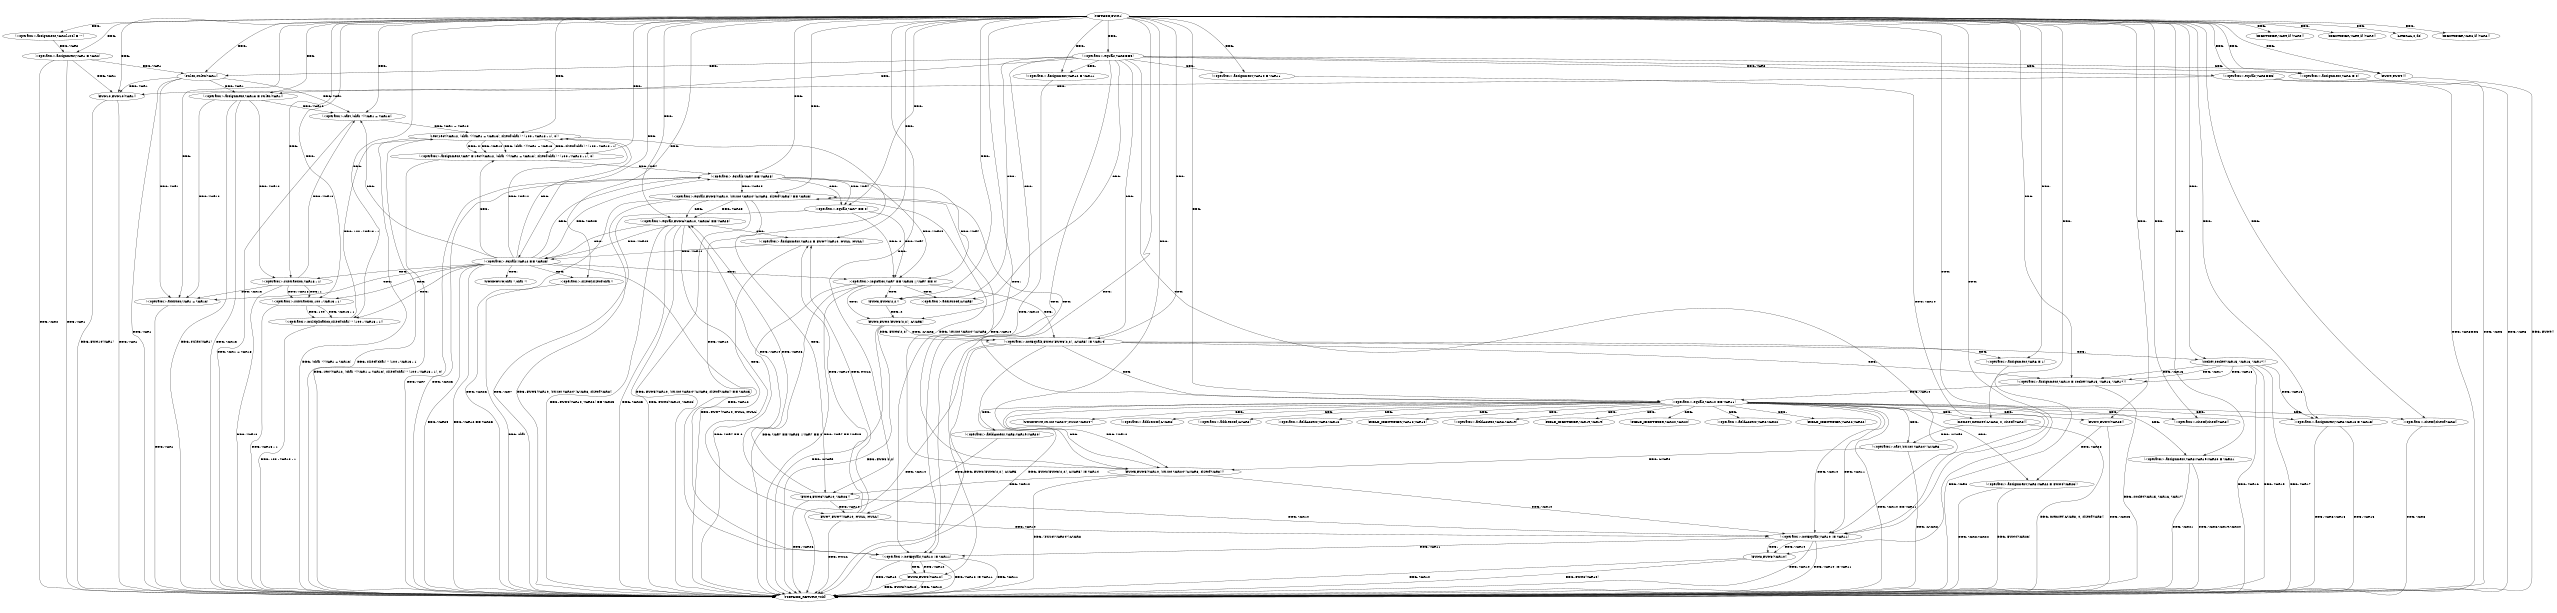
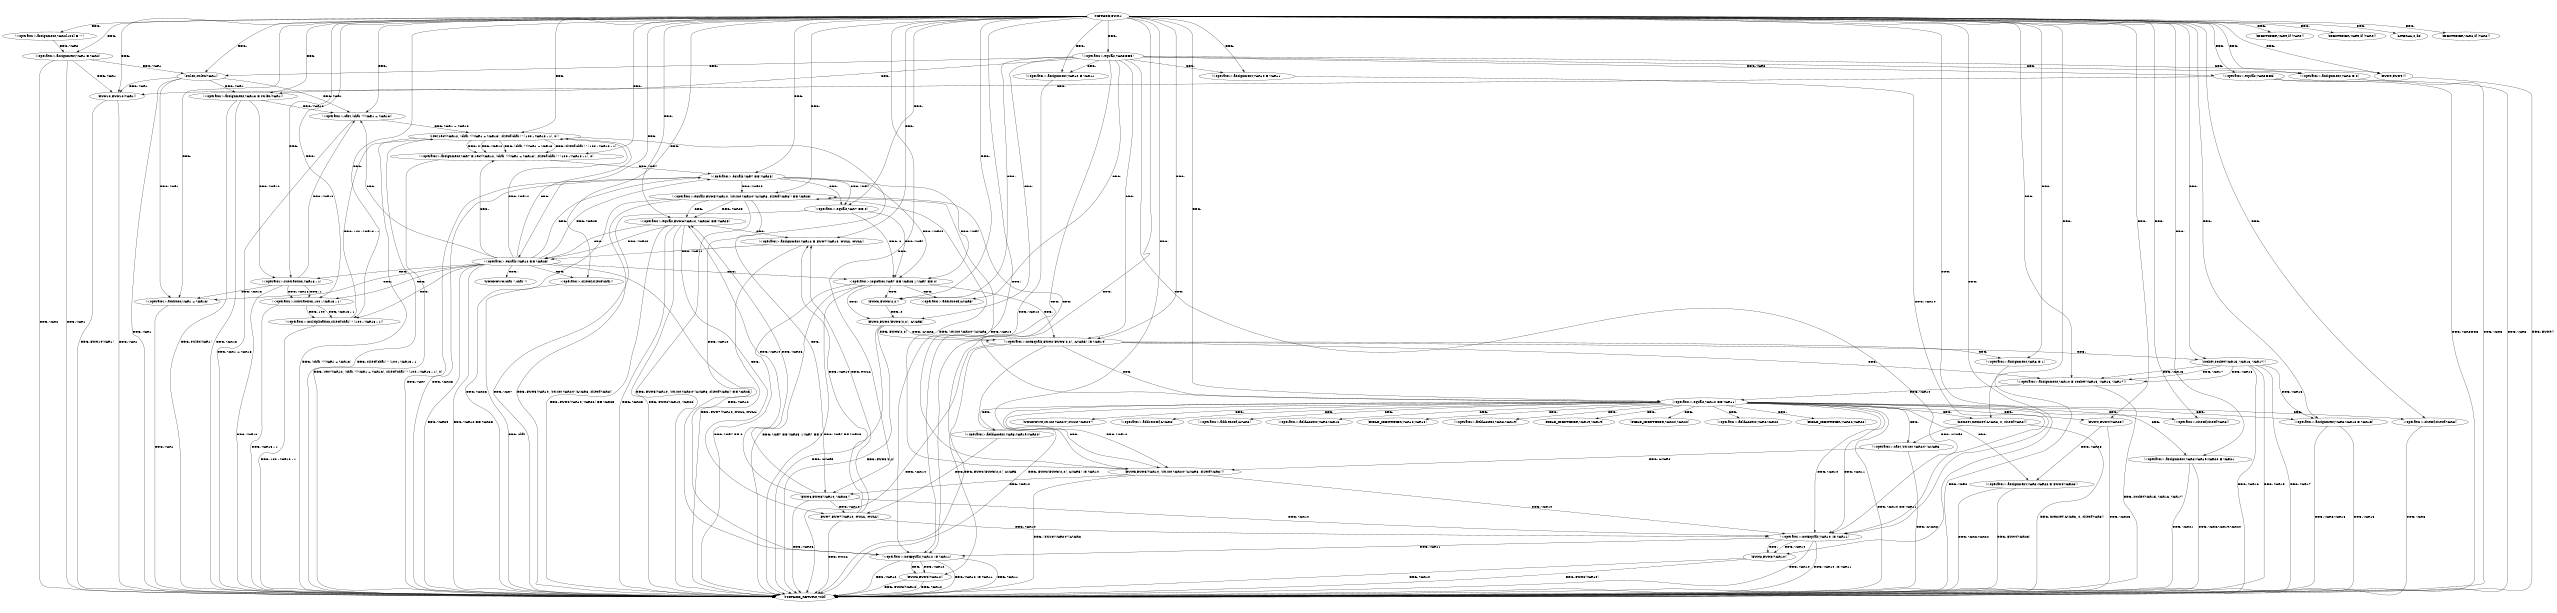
(199, 196) -> none
